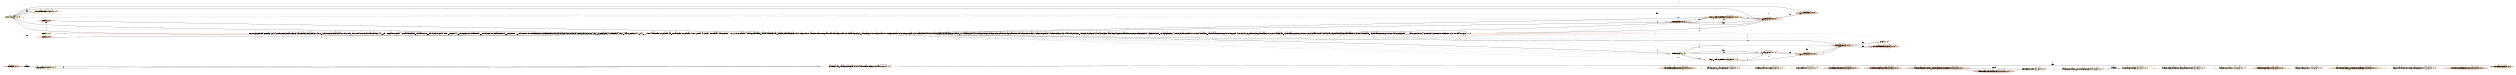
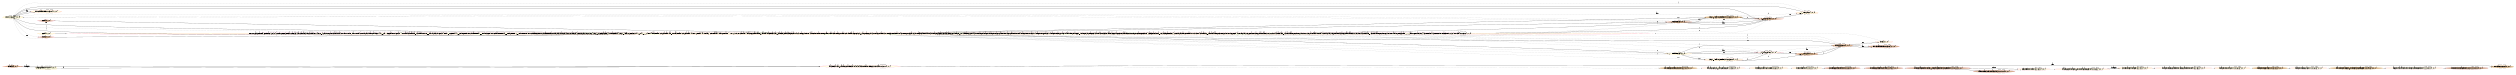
(1807, 13) -> (1807, 13)
